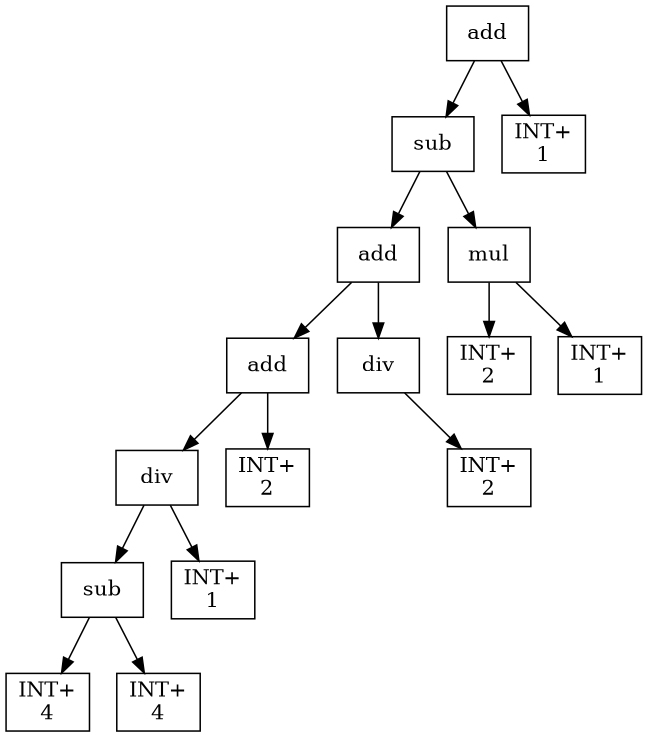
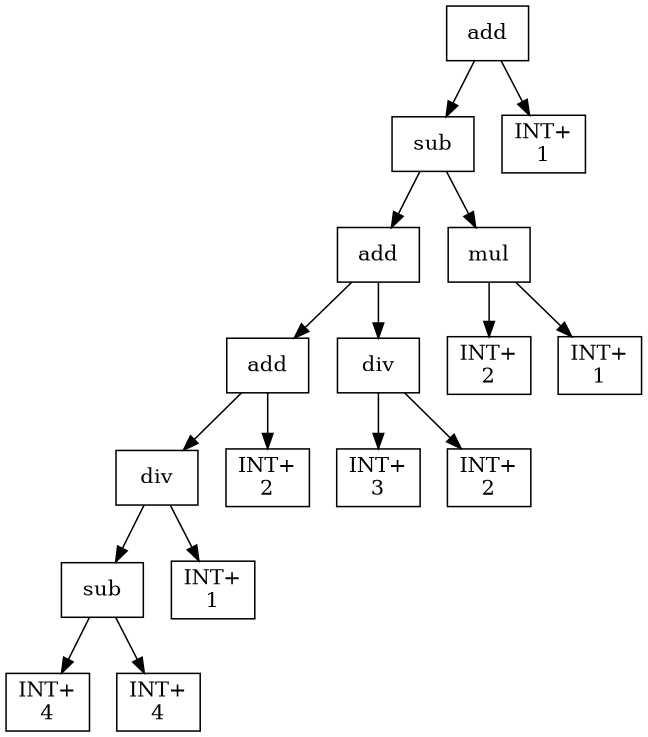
none -> (378, 478)
